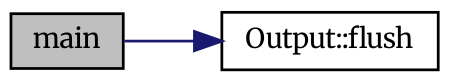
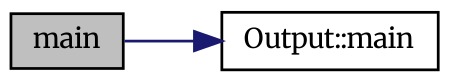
(330, 41) -> (330, 41)
